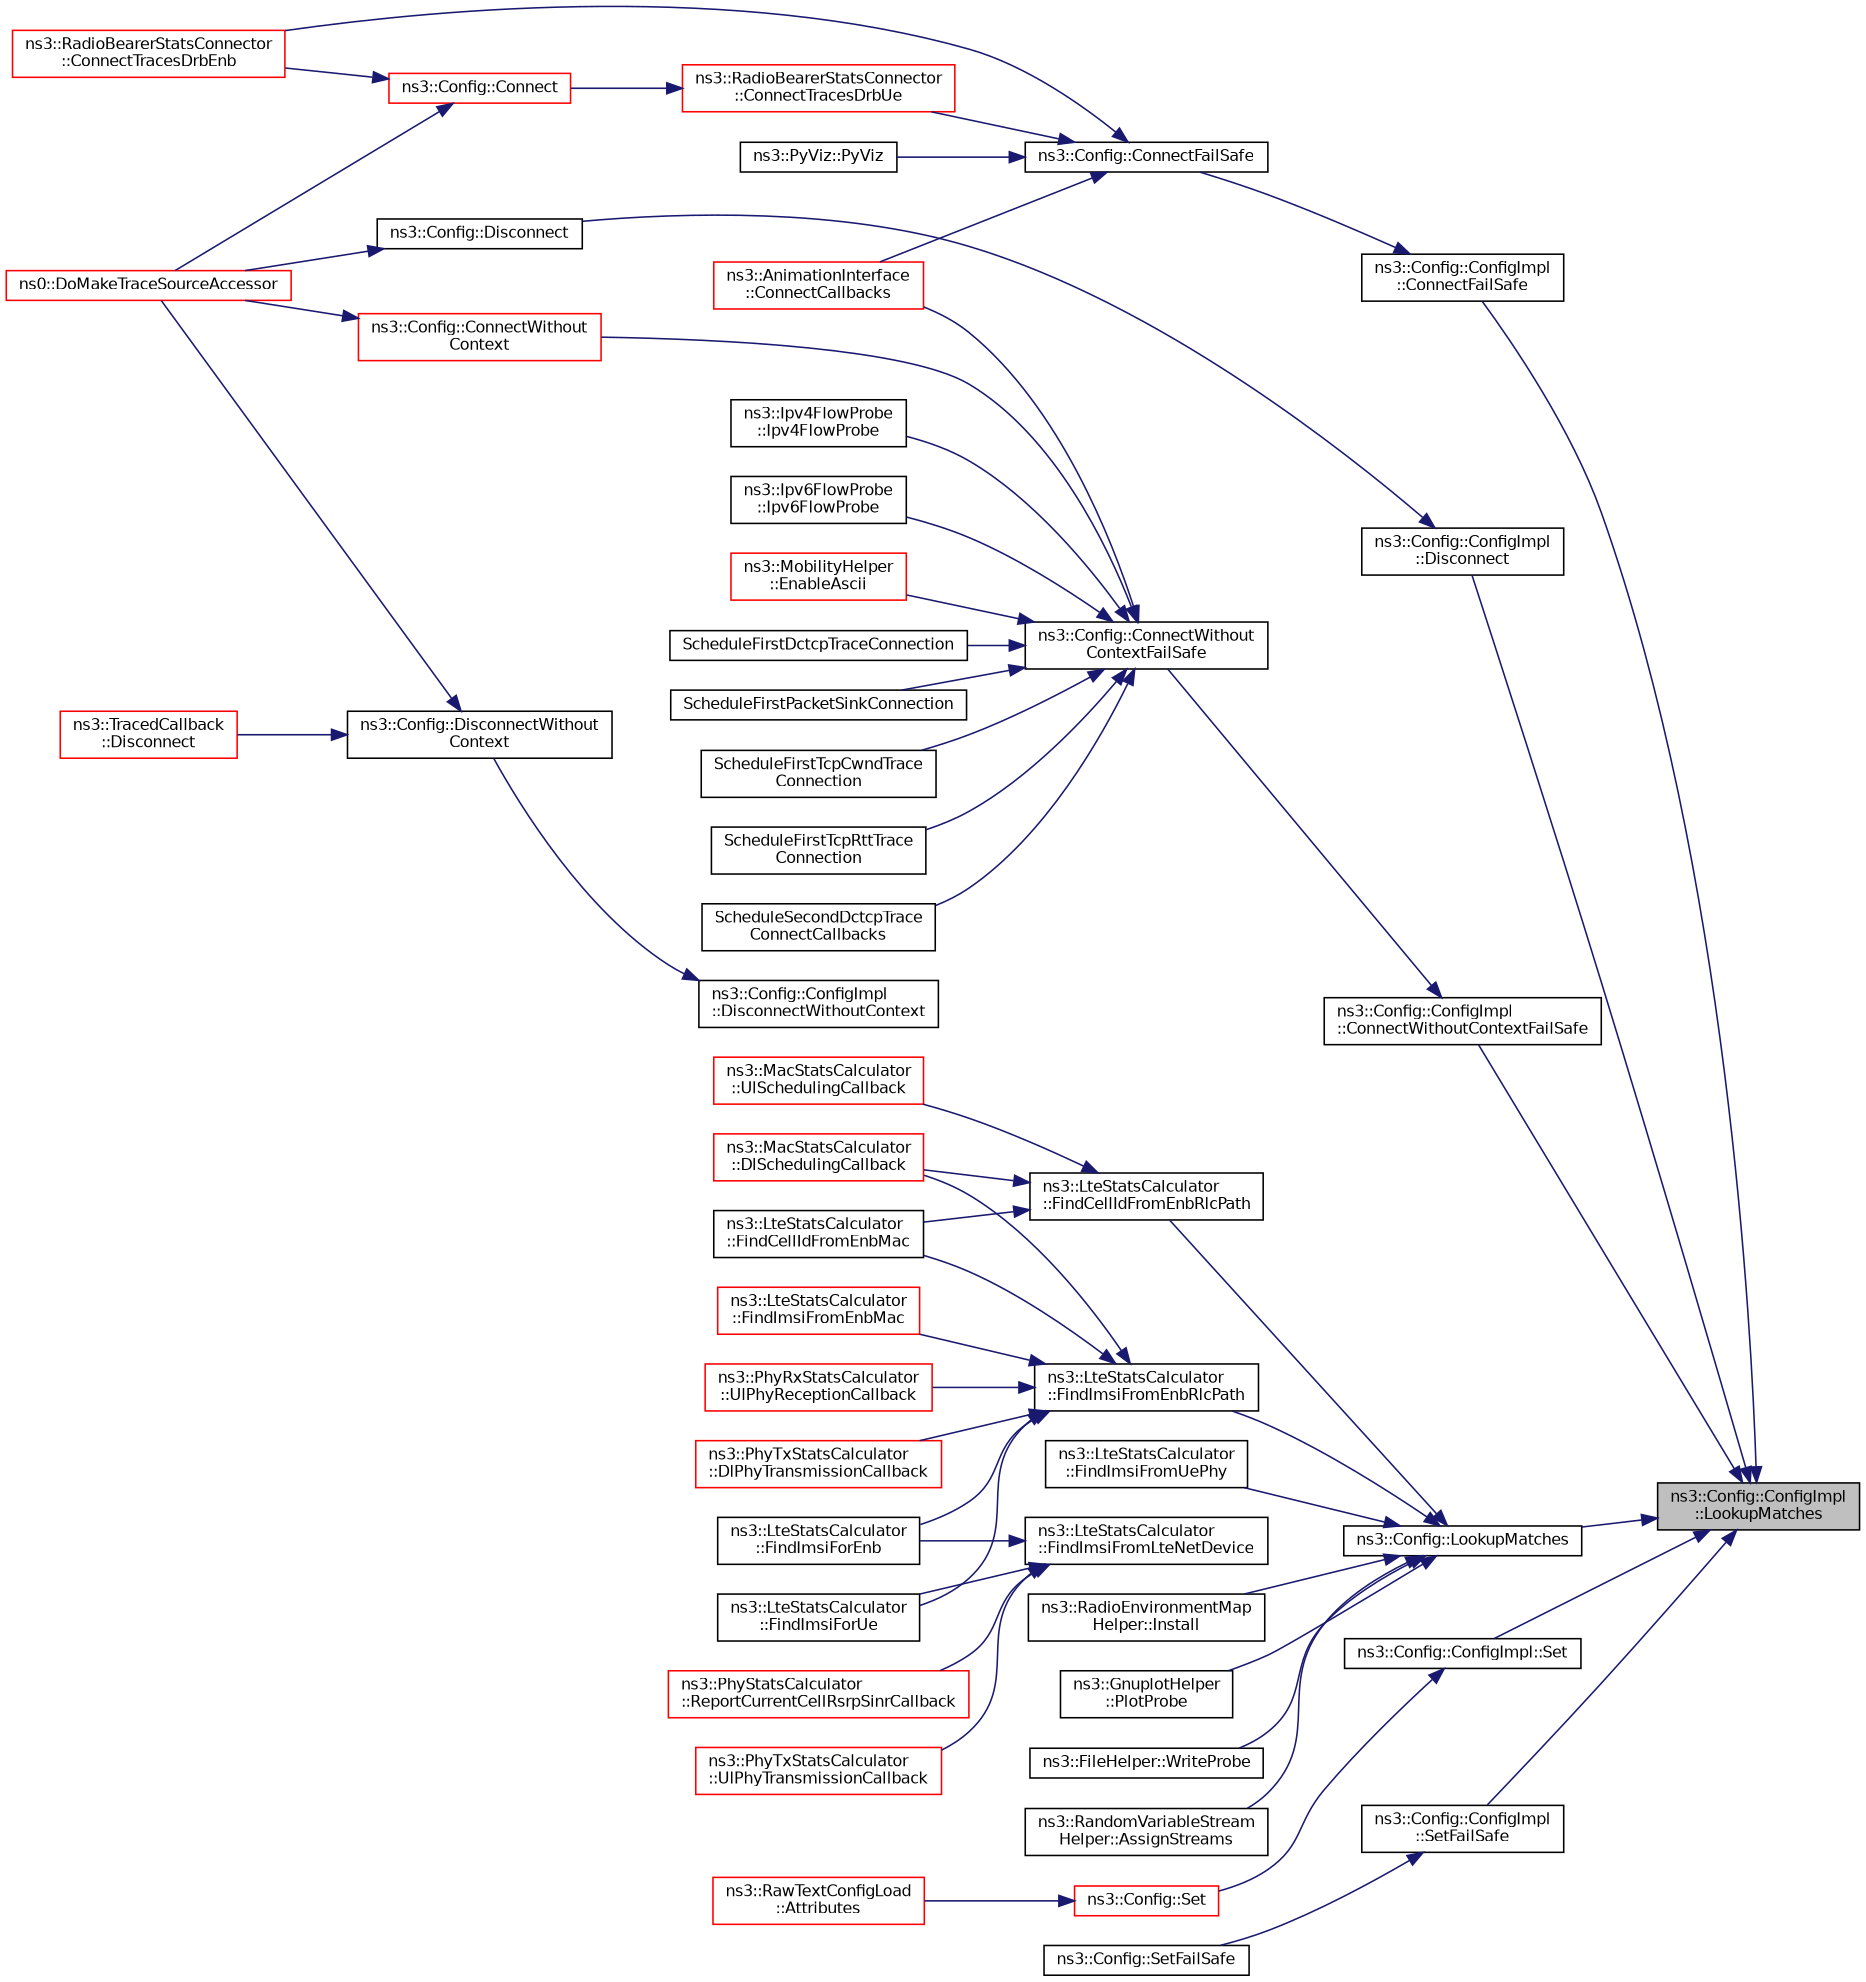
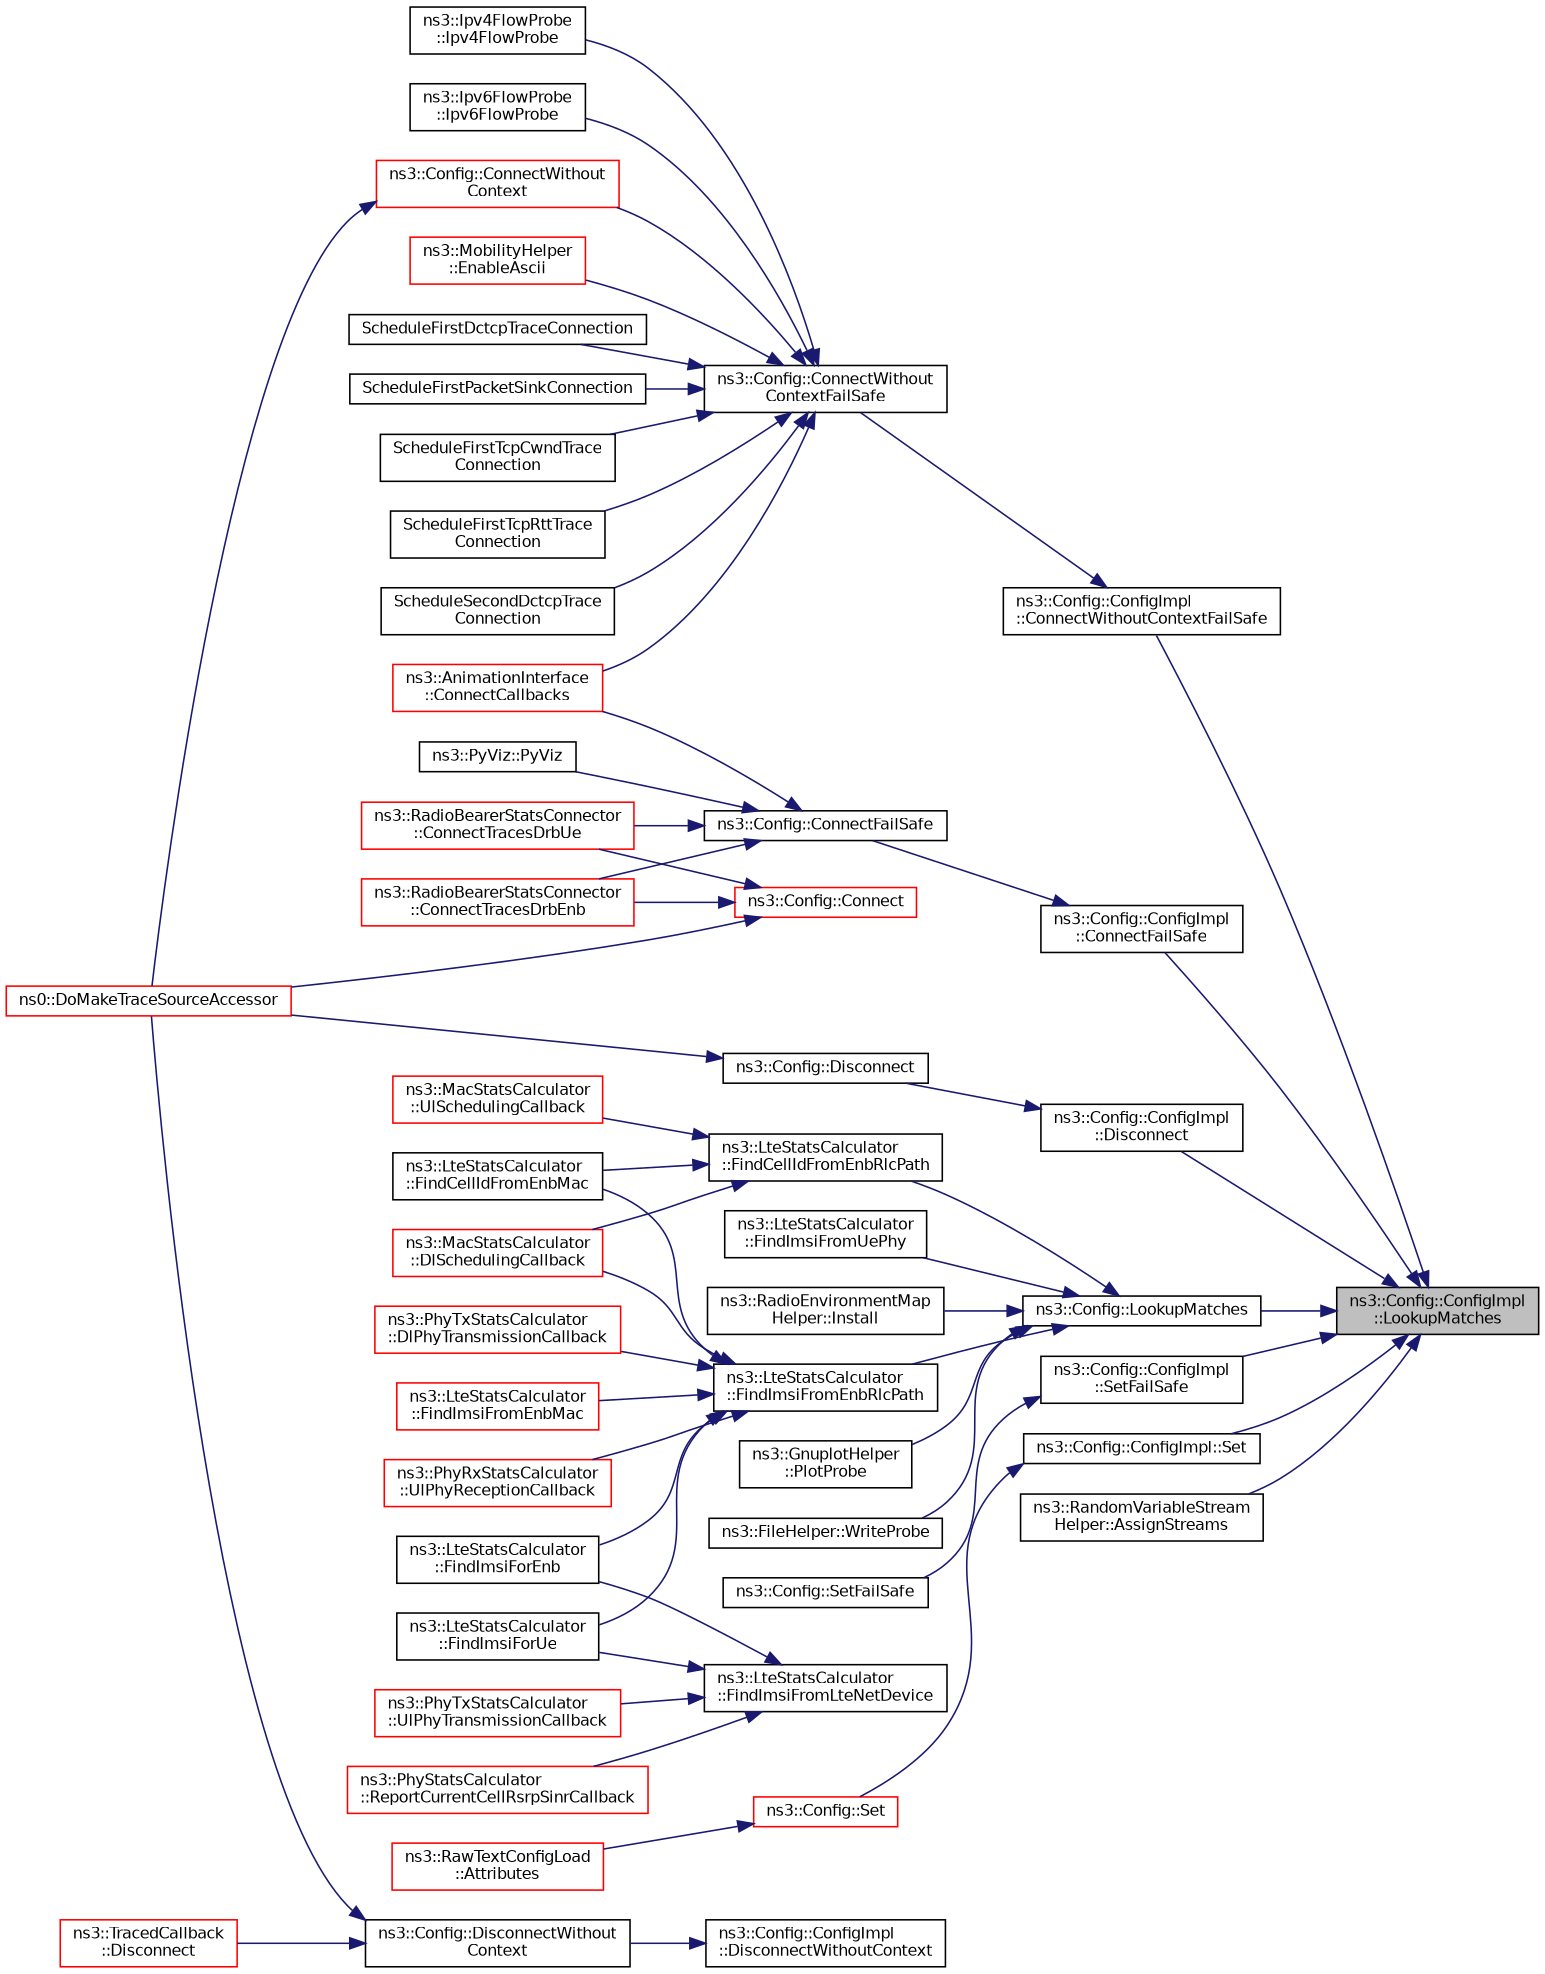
(619, 88) -> (683, 869)
(819, 927) -> (498, 611)
(1299, 1709) -> (1339, 1432)
